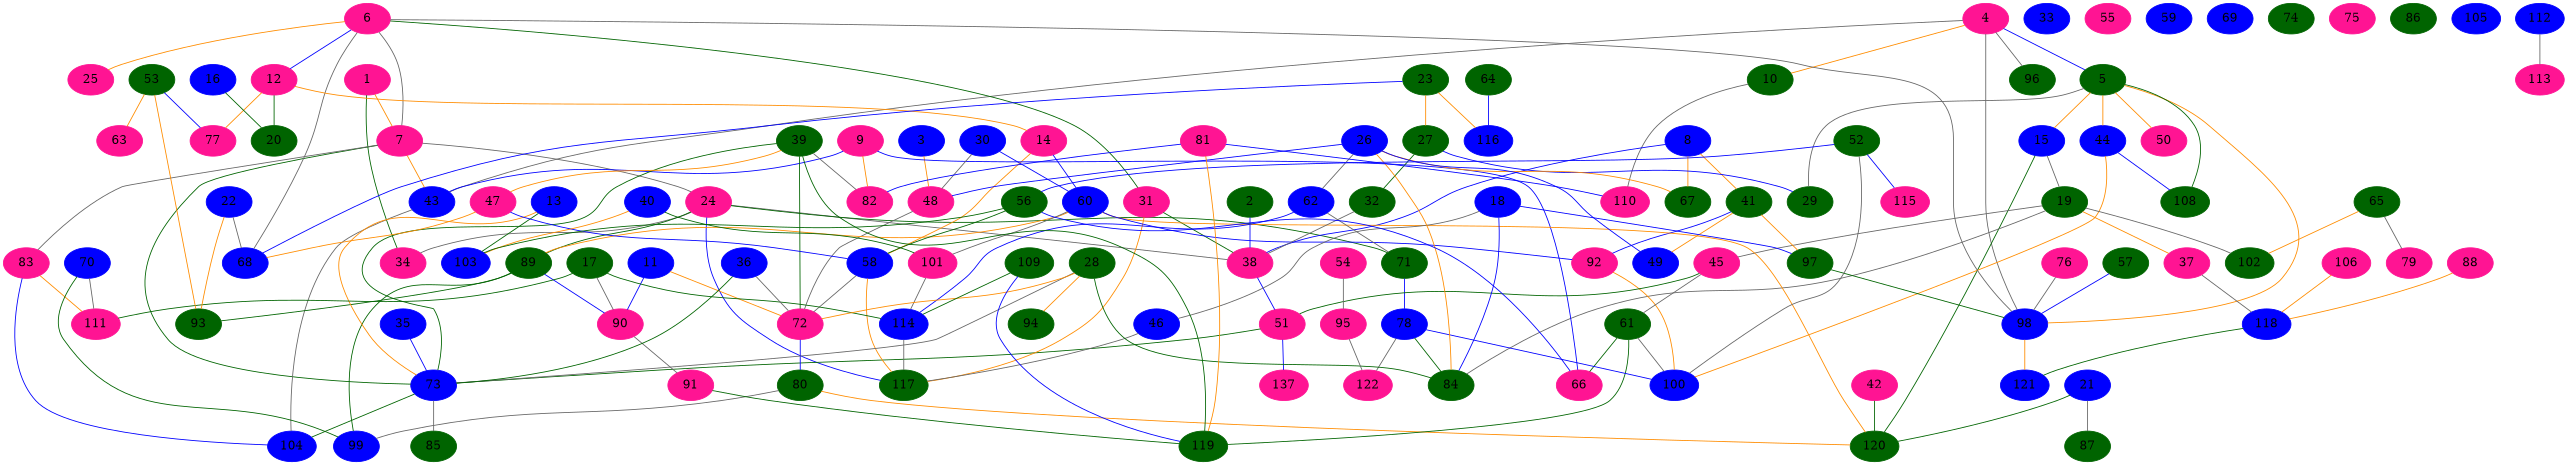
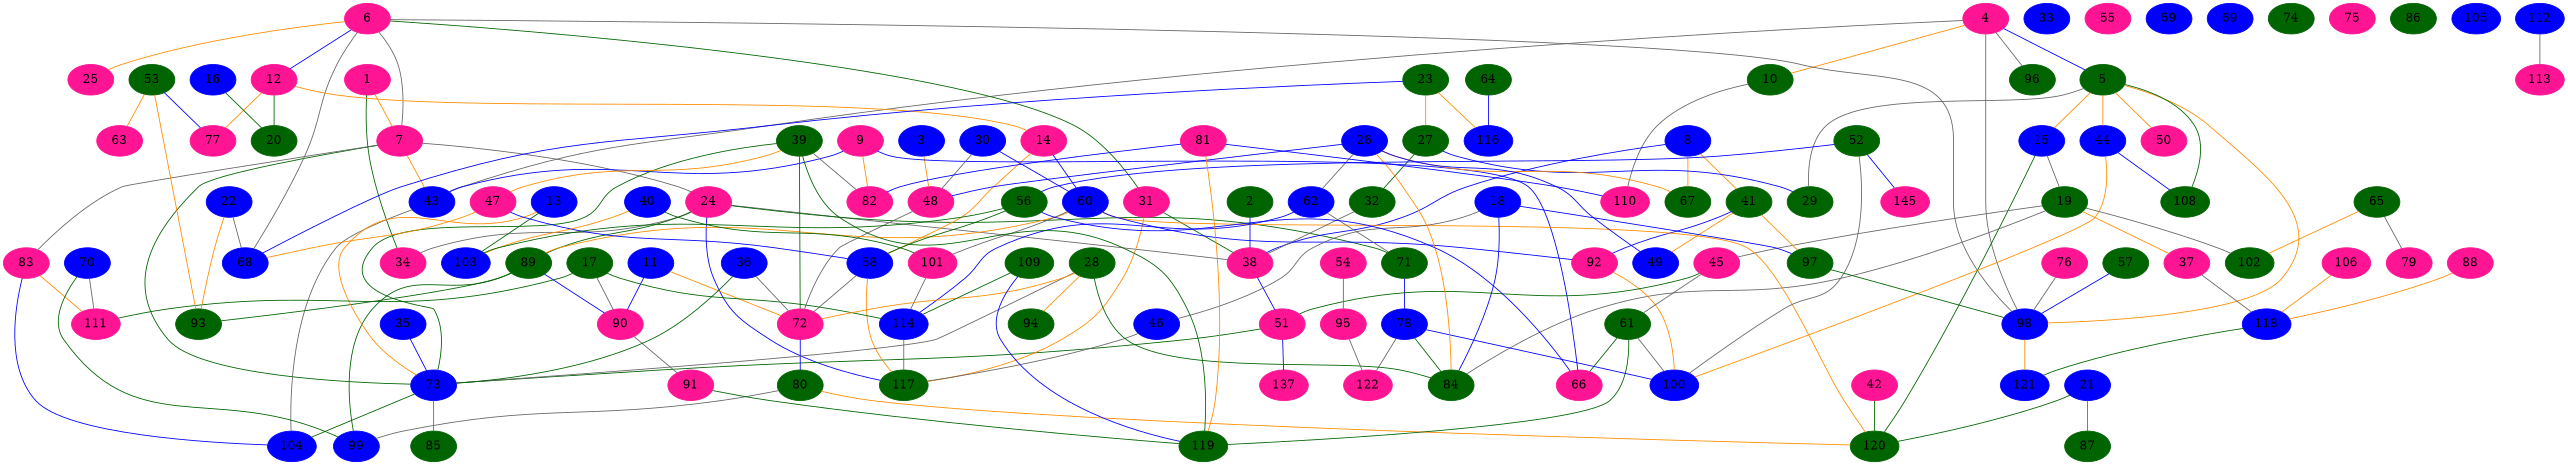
(1905, 202) -> (1905, 202)
